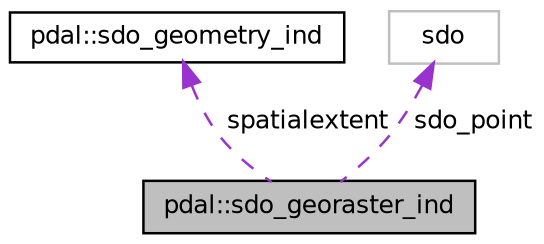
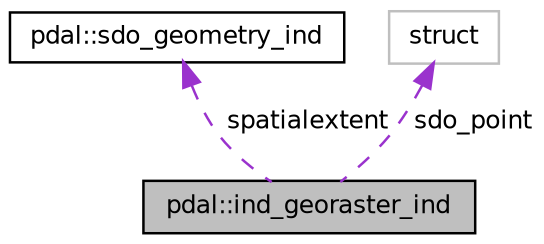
(444, 37) -> (444, 37)
(309, 207) -> (309, 207)
